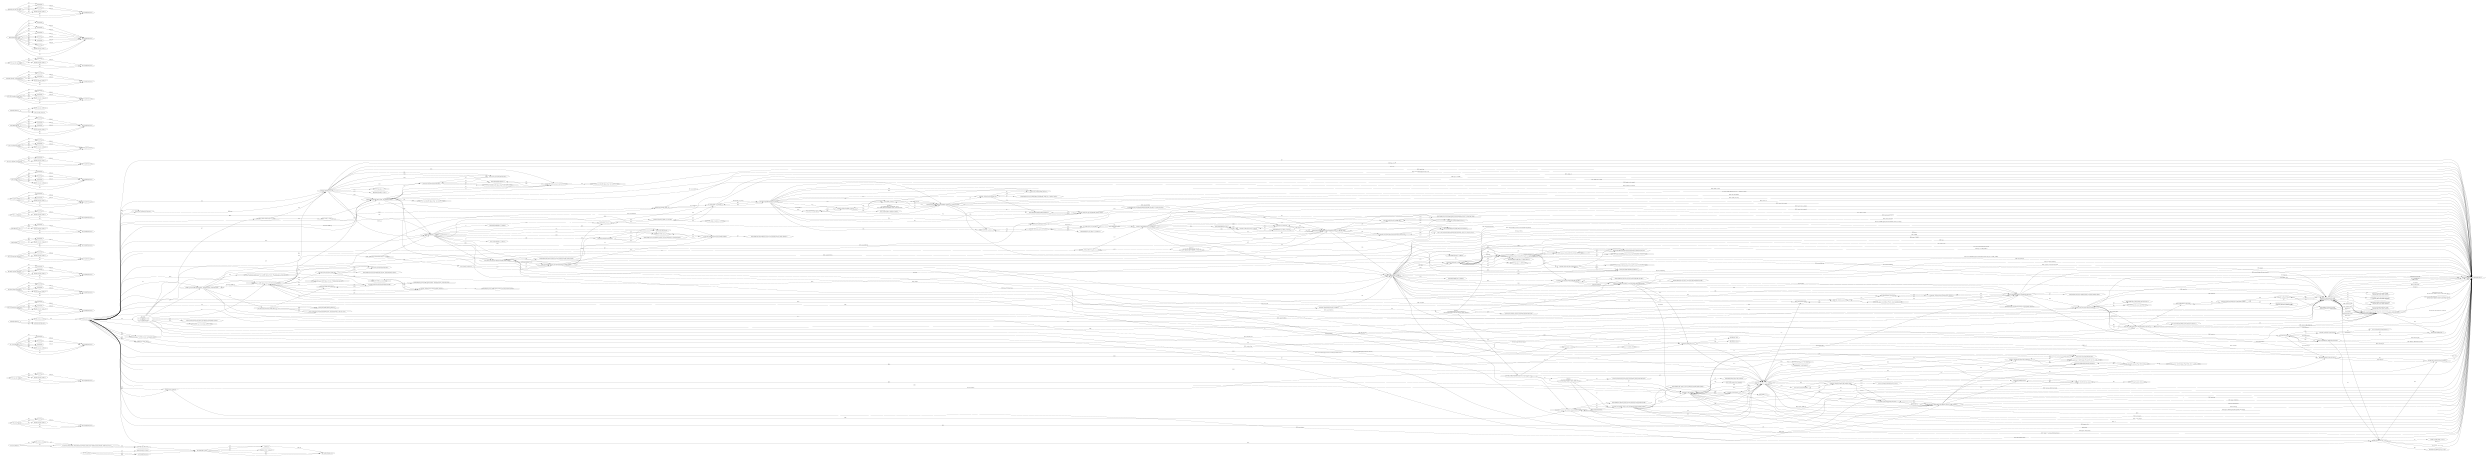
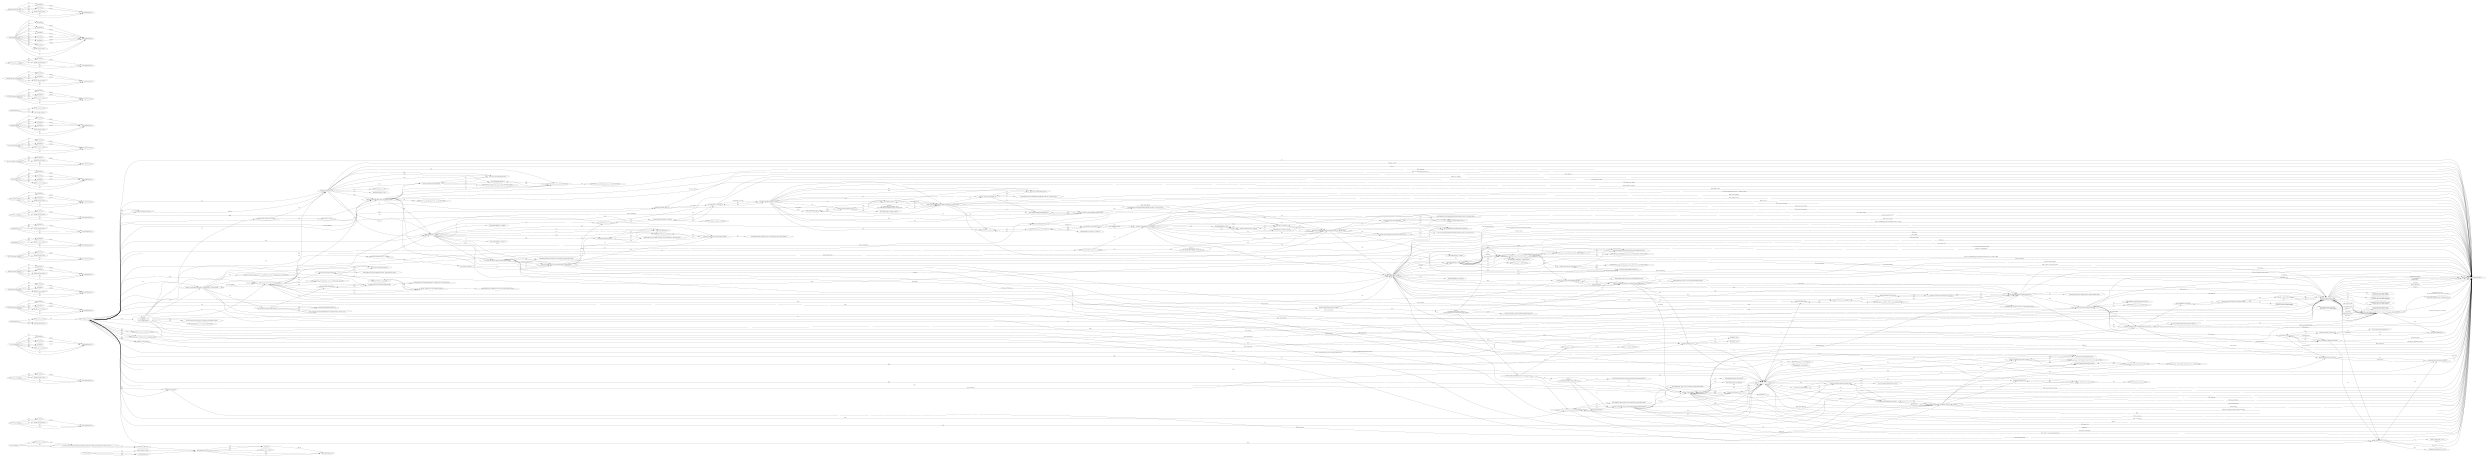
none -> (143, 332)
